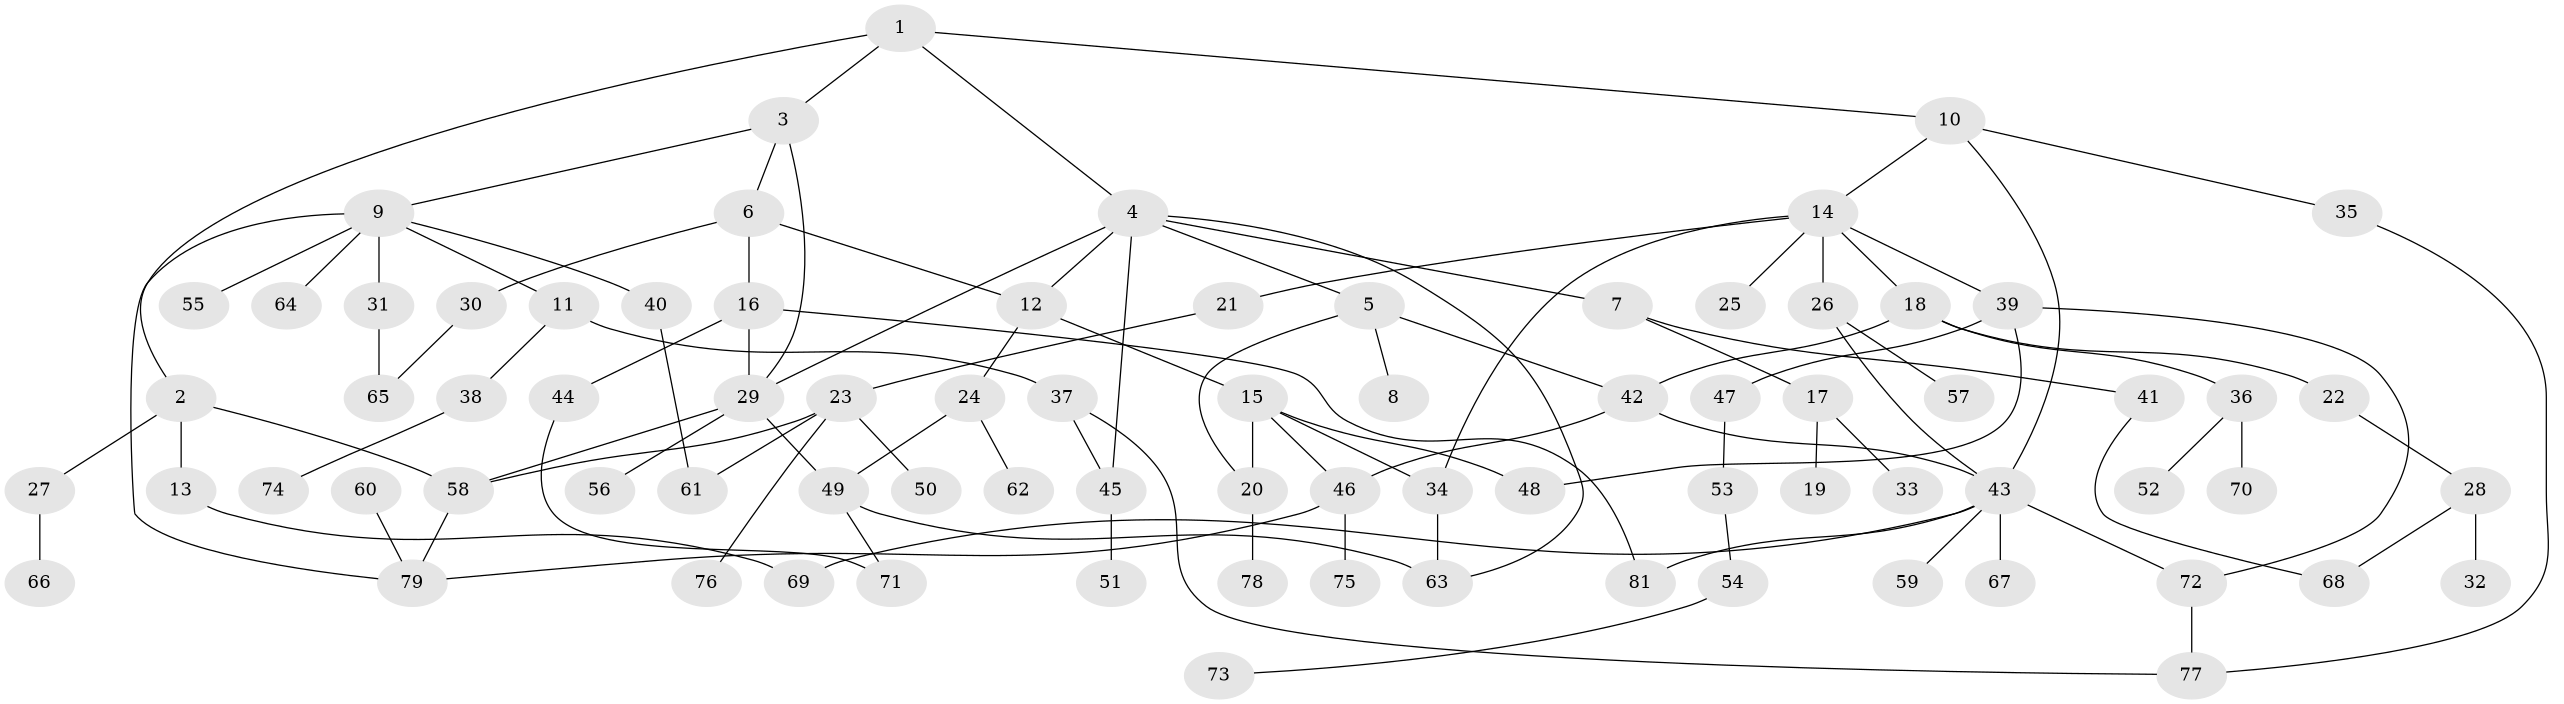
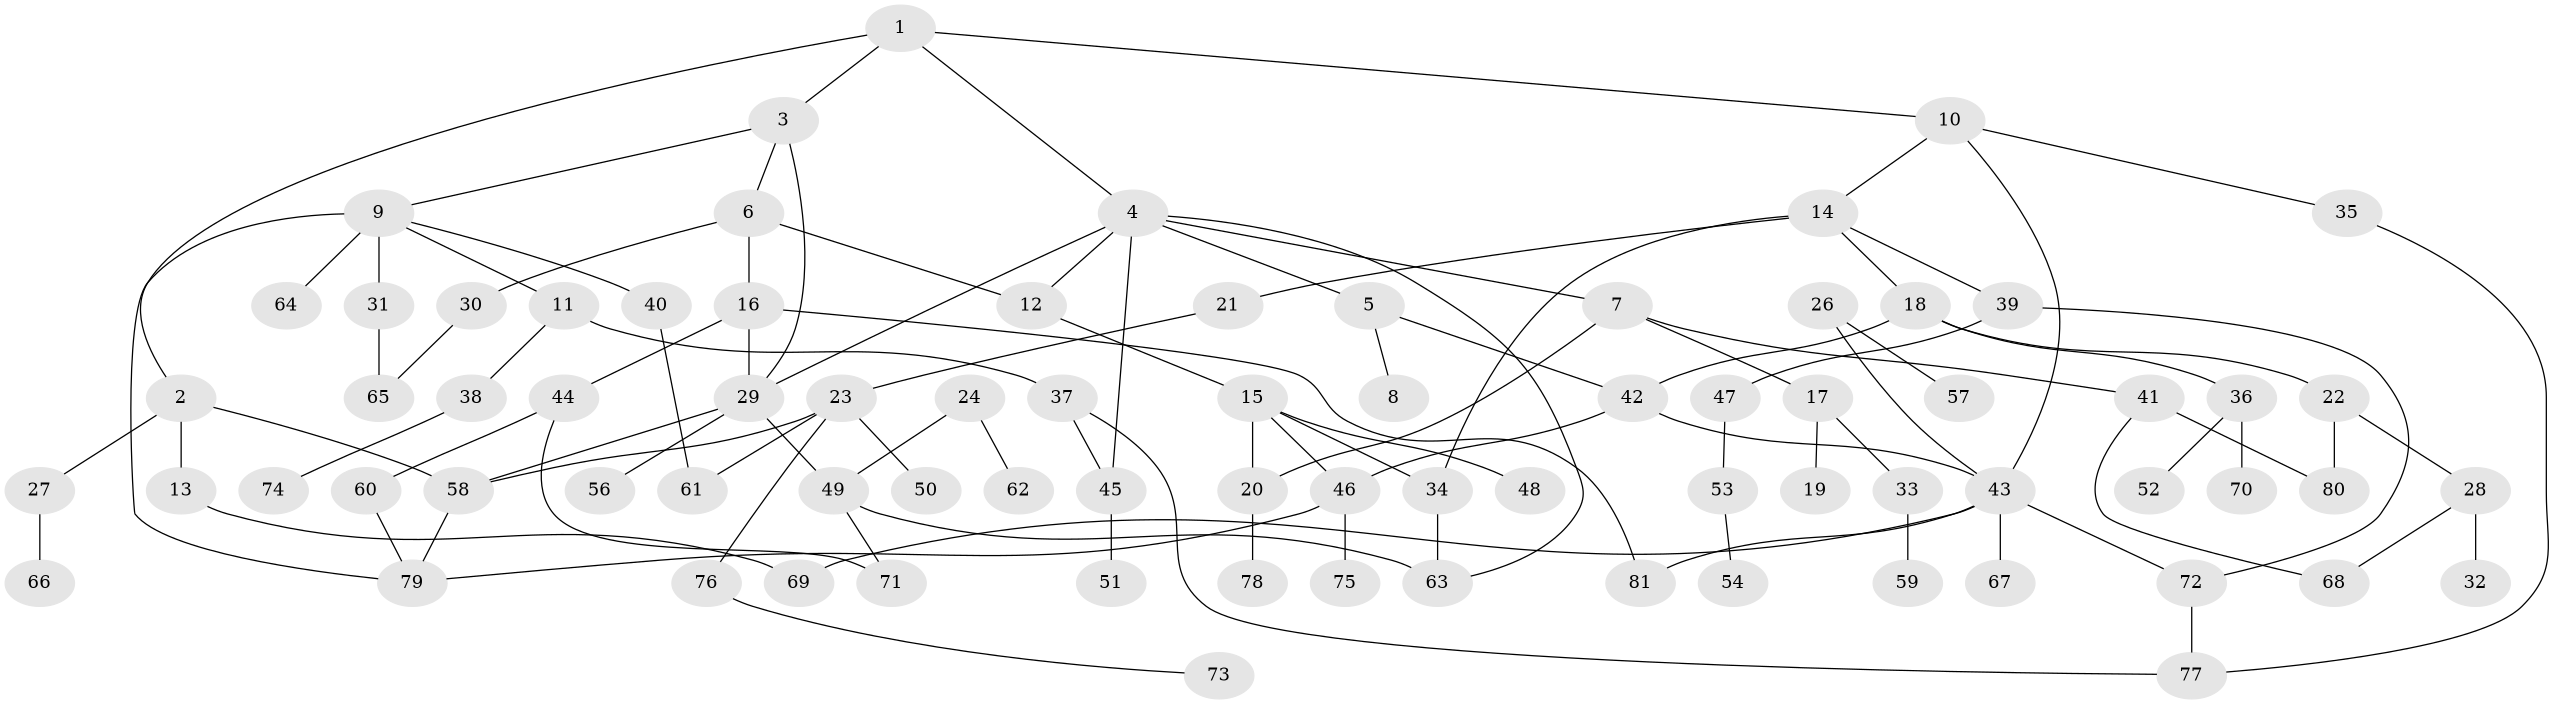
(1823, 260) -> none
(194, 306) -> none
(1731, 306) -> none
(1003, 348) -> none
(1216, 366) -> (1446, 418)
none -> (465, 445)
(1836, 462) -> none
none -> (2334, 491)
(1954, 537) -> (1908, 537)
(1517, 644) -> (956, 650)
